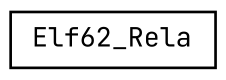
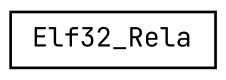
(113, 40) -> (113, 40)
